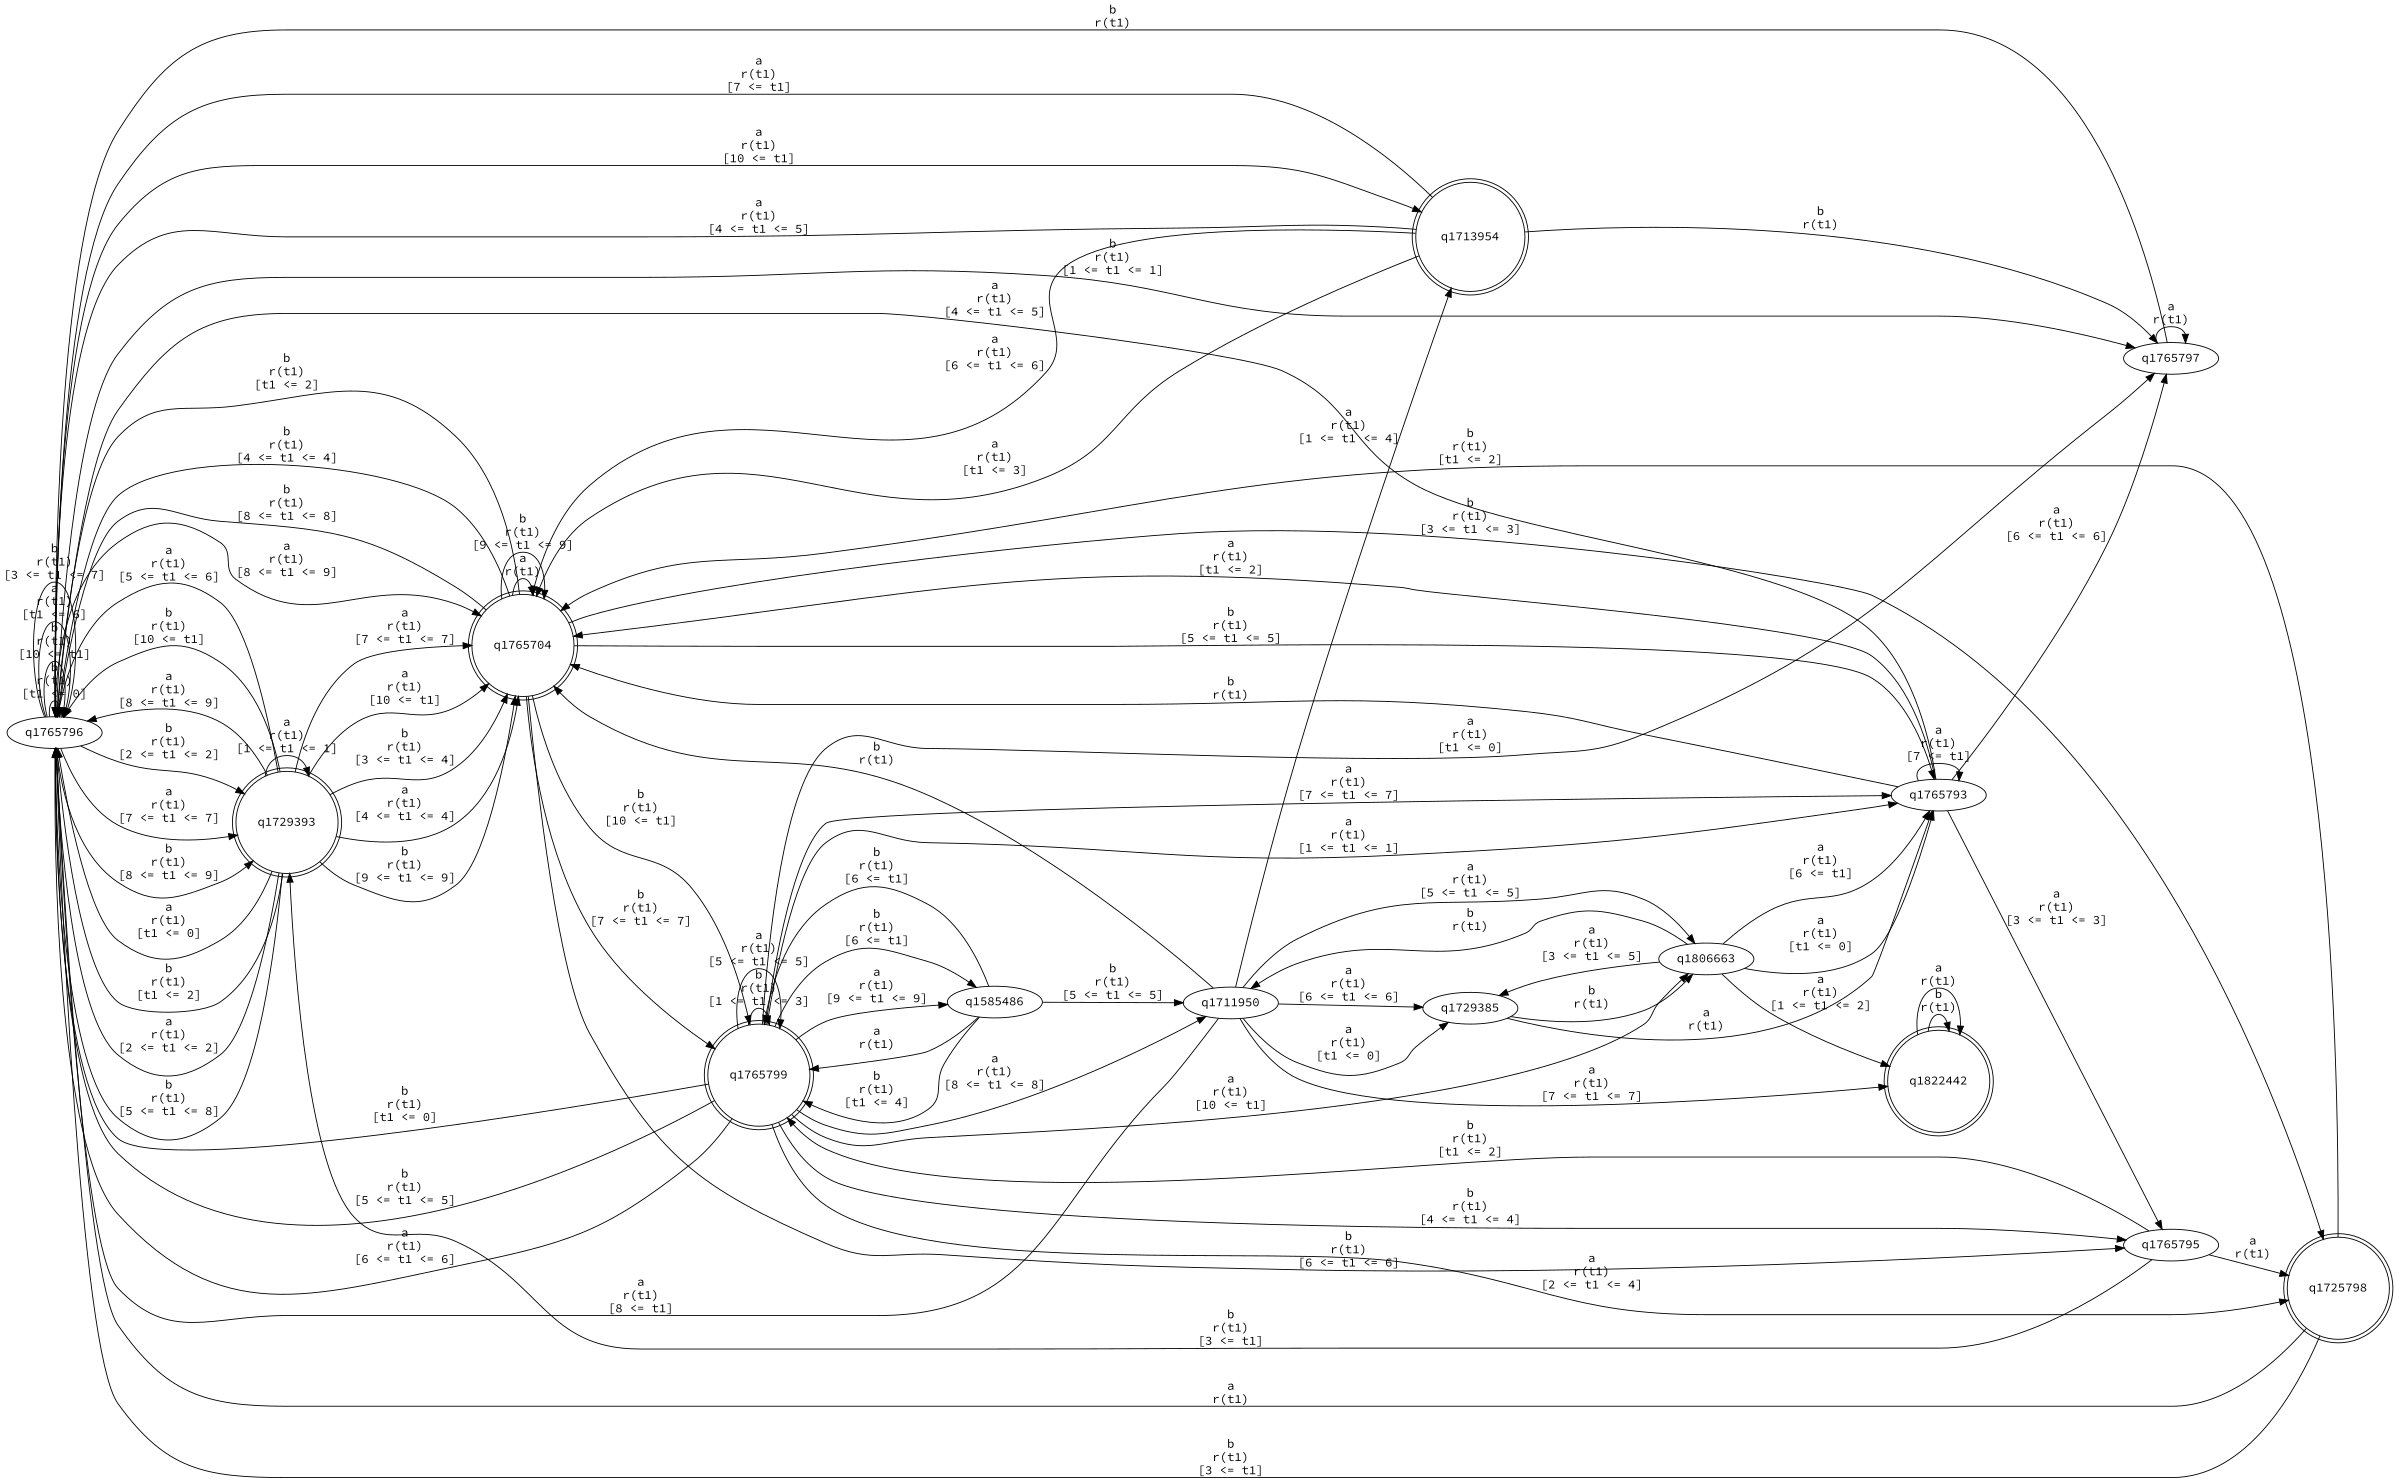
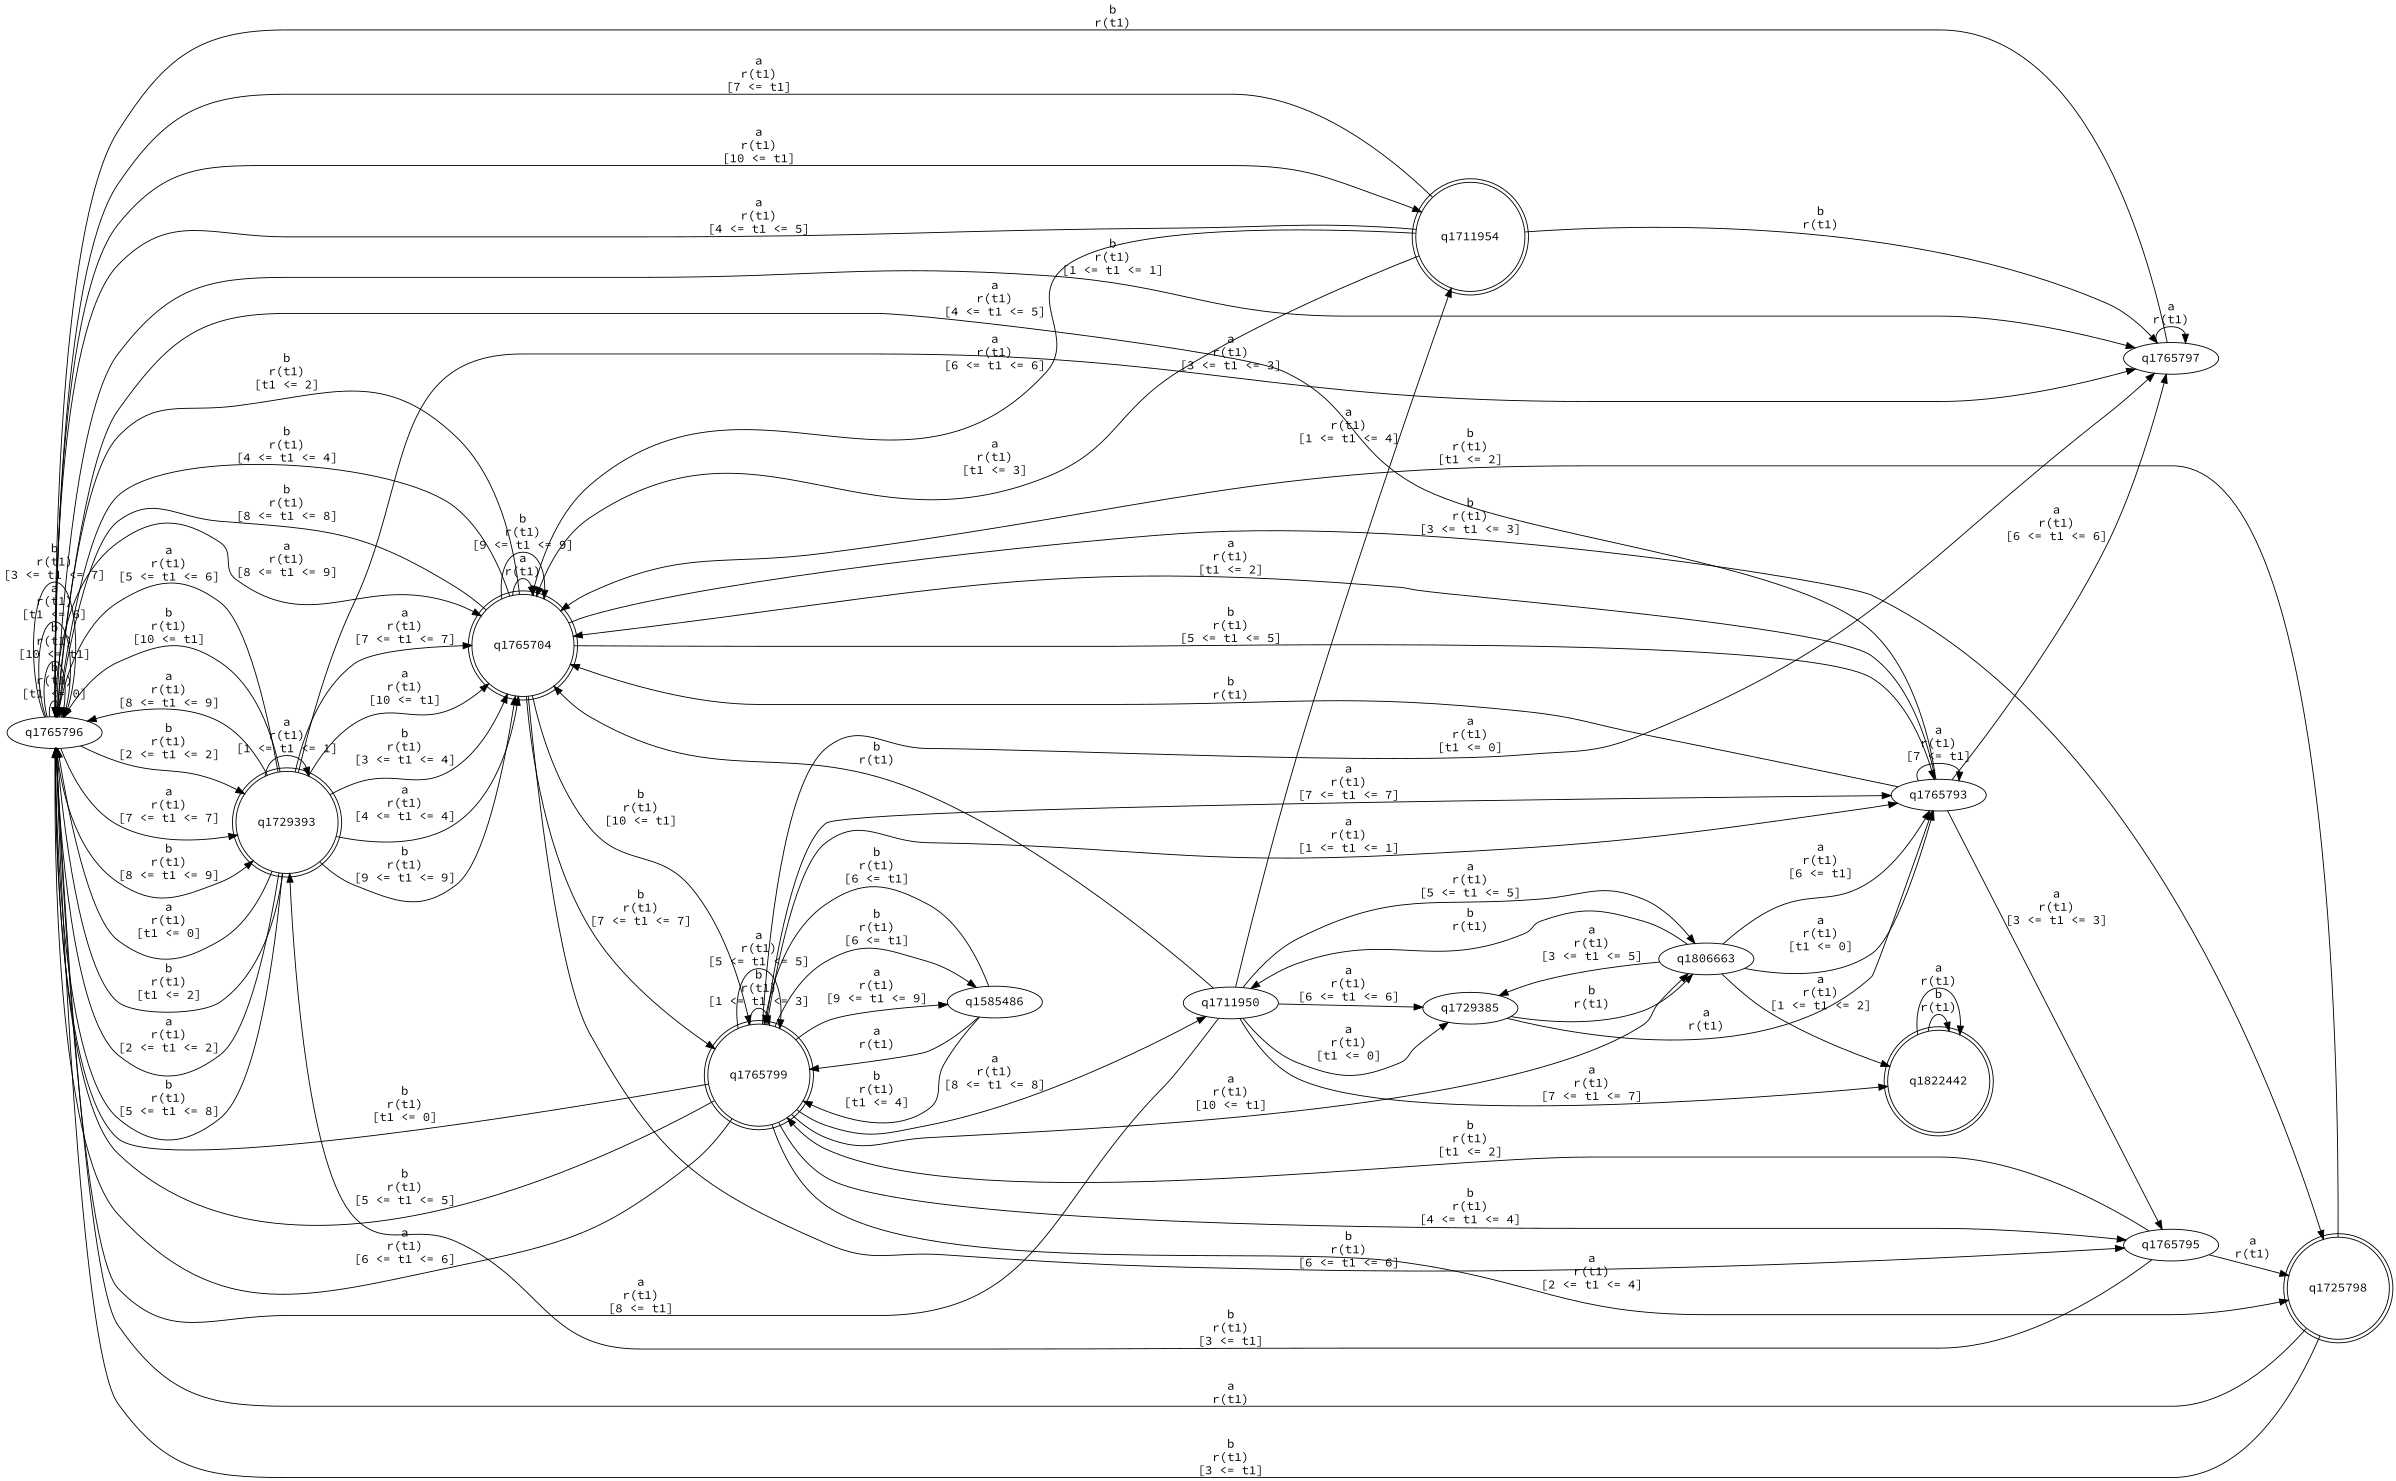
(1470, 237) -> (1470, 237)
none -> (1074, 361)
(1108, 1002) -> none
